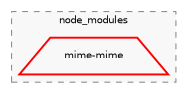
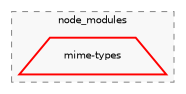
(94, 56) -> (93, 56)
